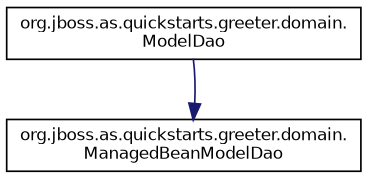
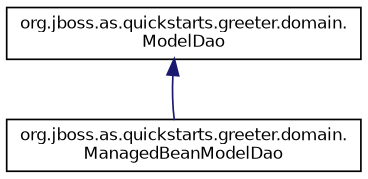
(195, 81) -> (173, 98)
